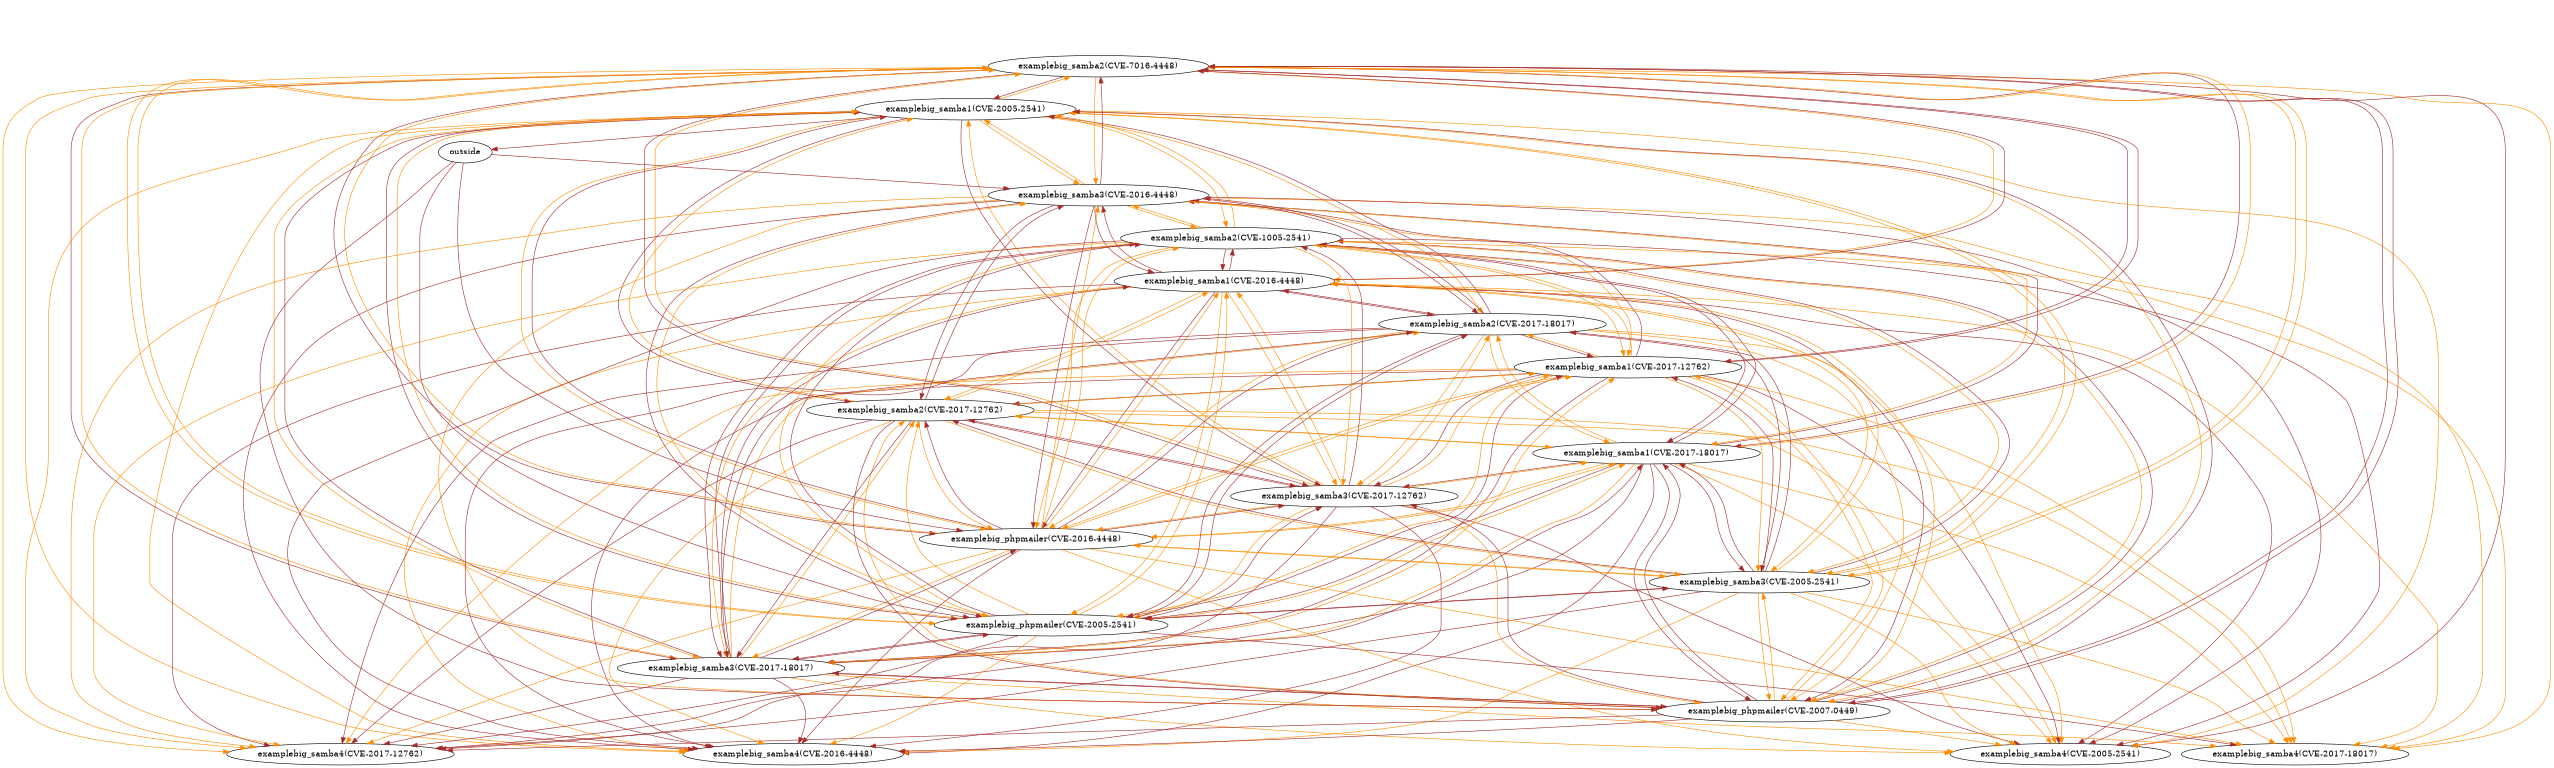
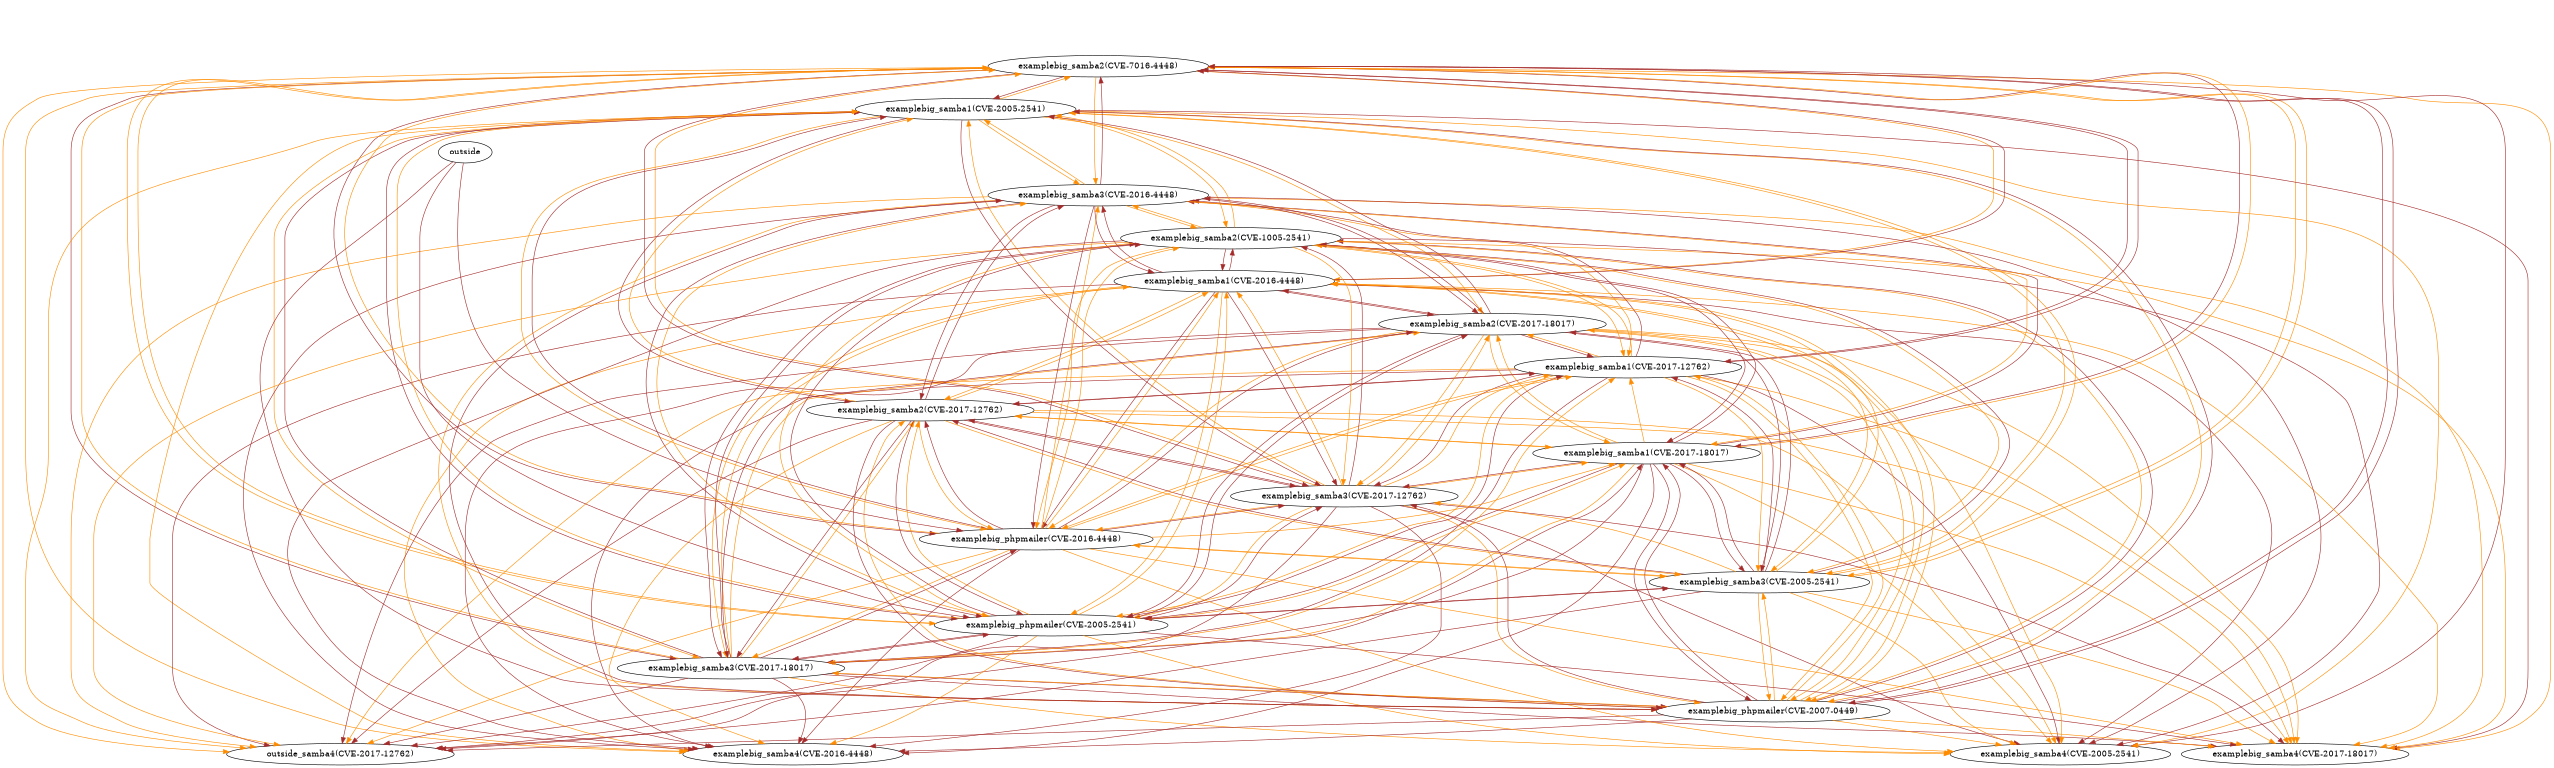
(691, 133) -> (2096, 157)
(735, 171) -> (574, 661)
(1788, 338) -> (1788, 338)
(847, 360) -> (847, 360)
(1280, 380) -> (1280, 380)
(1272, 389) -> (1272, 389)
none -> (2015, 428)
none -> (1883, 432)
(1385, 519) -> (1638, 413)
none -> (907, 547)
none -> (1826, 559)
(1253, 690) -> (1253, 690)
(1516, 715) -> (1516, 715)
none -> (1487, 726)
(1379, 729) -> (1591, 525)
none -> (2034, 732)
(340, 754) -> (340, 754)
